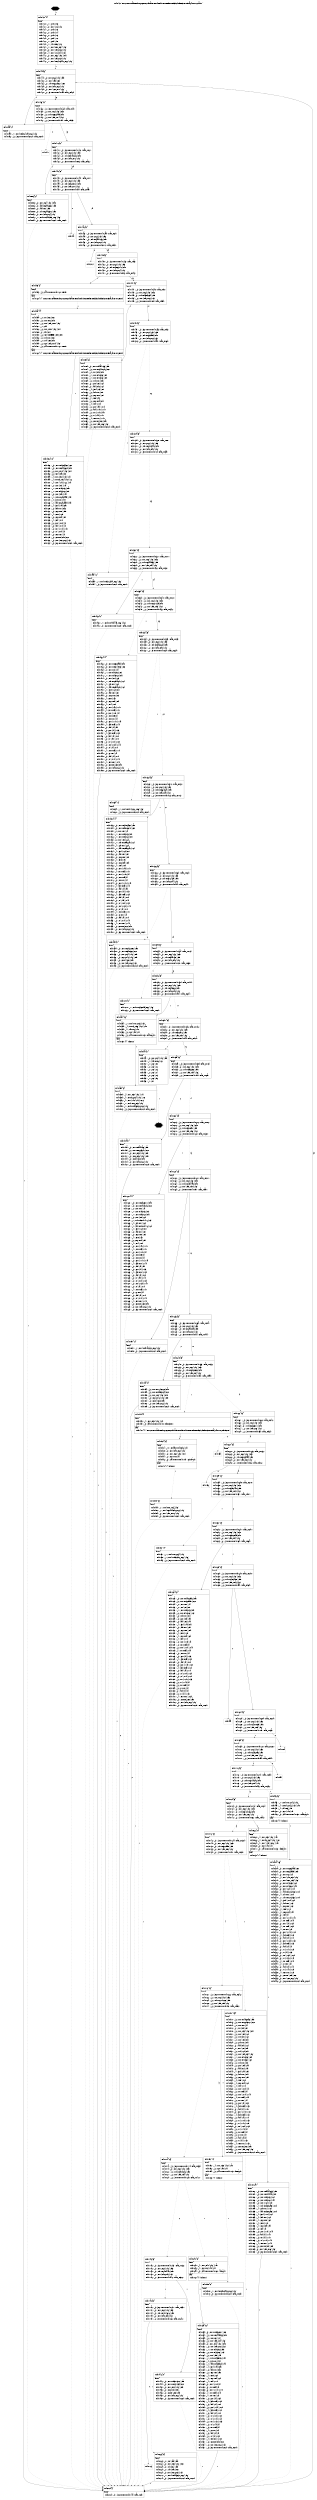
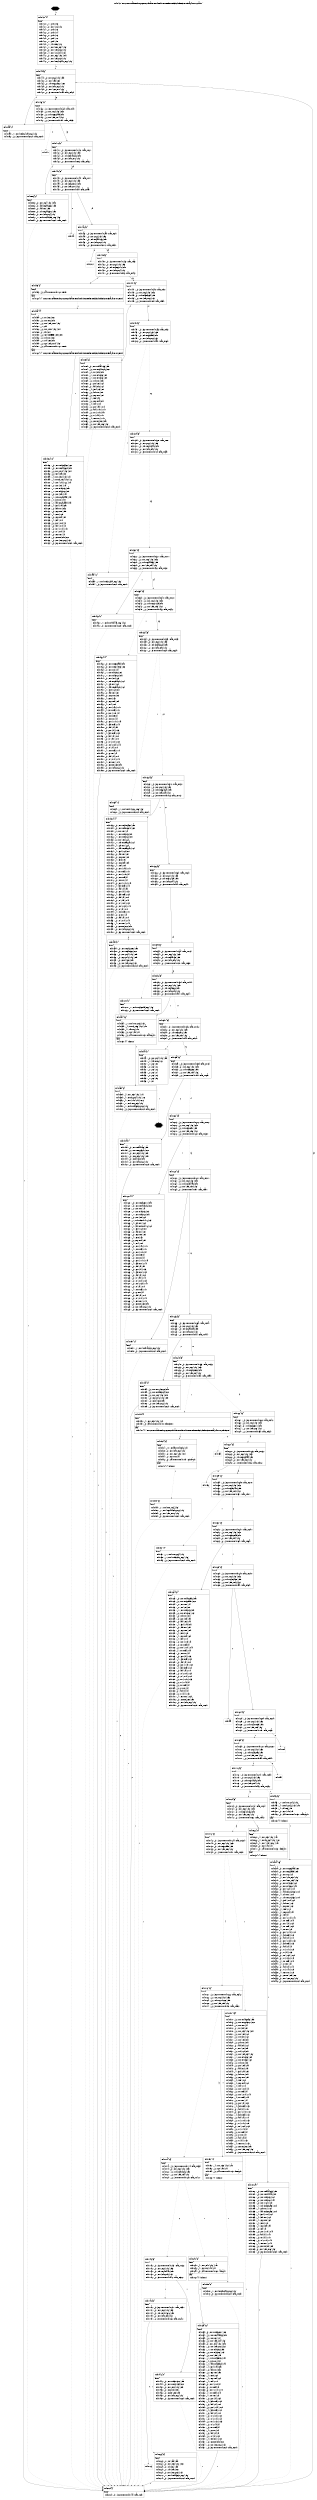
(158, 914) -> (128, 937)
